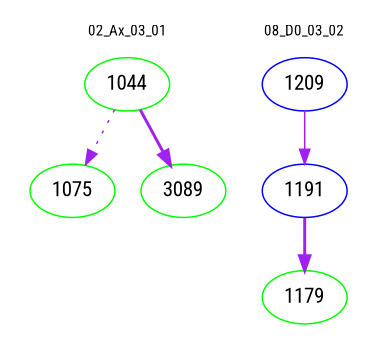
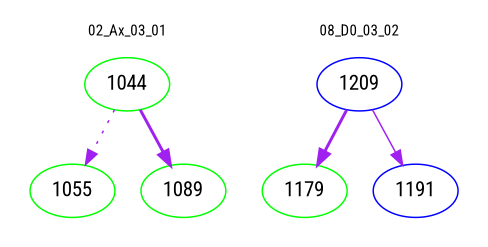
(72, 191) -> (72, 191)
(183, 191) -> (183, 191)
(305, 237) -> (336, 131)
